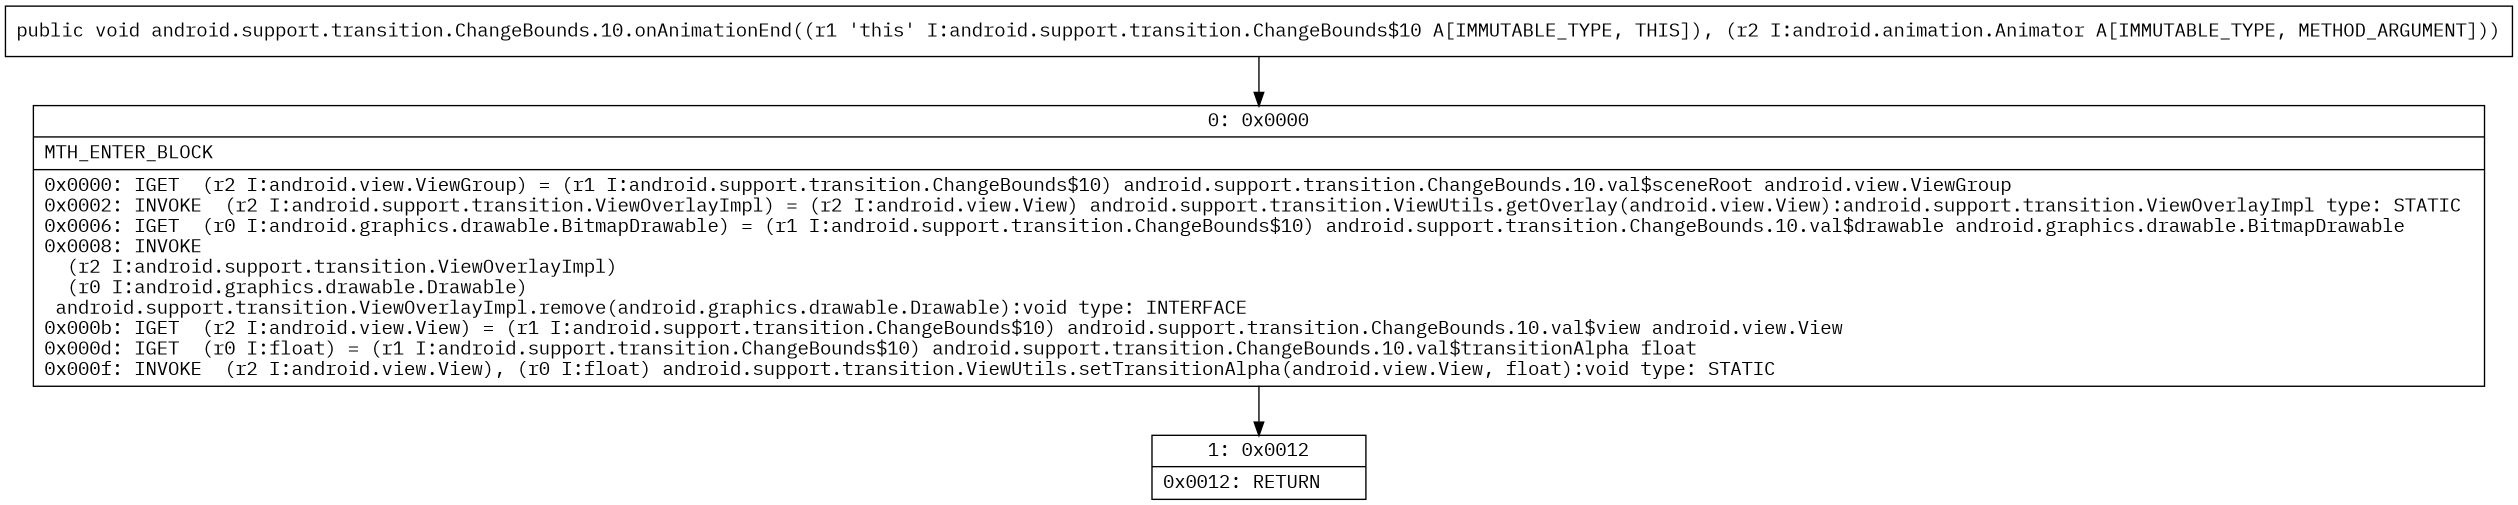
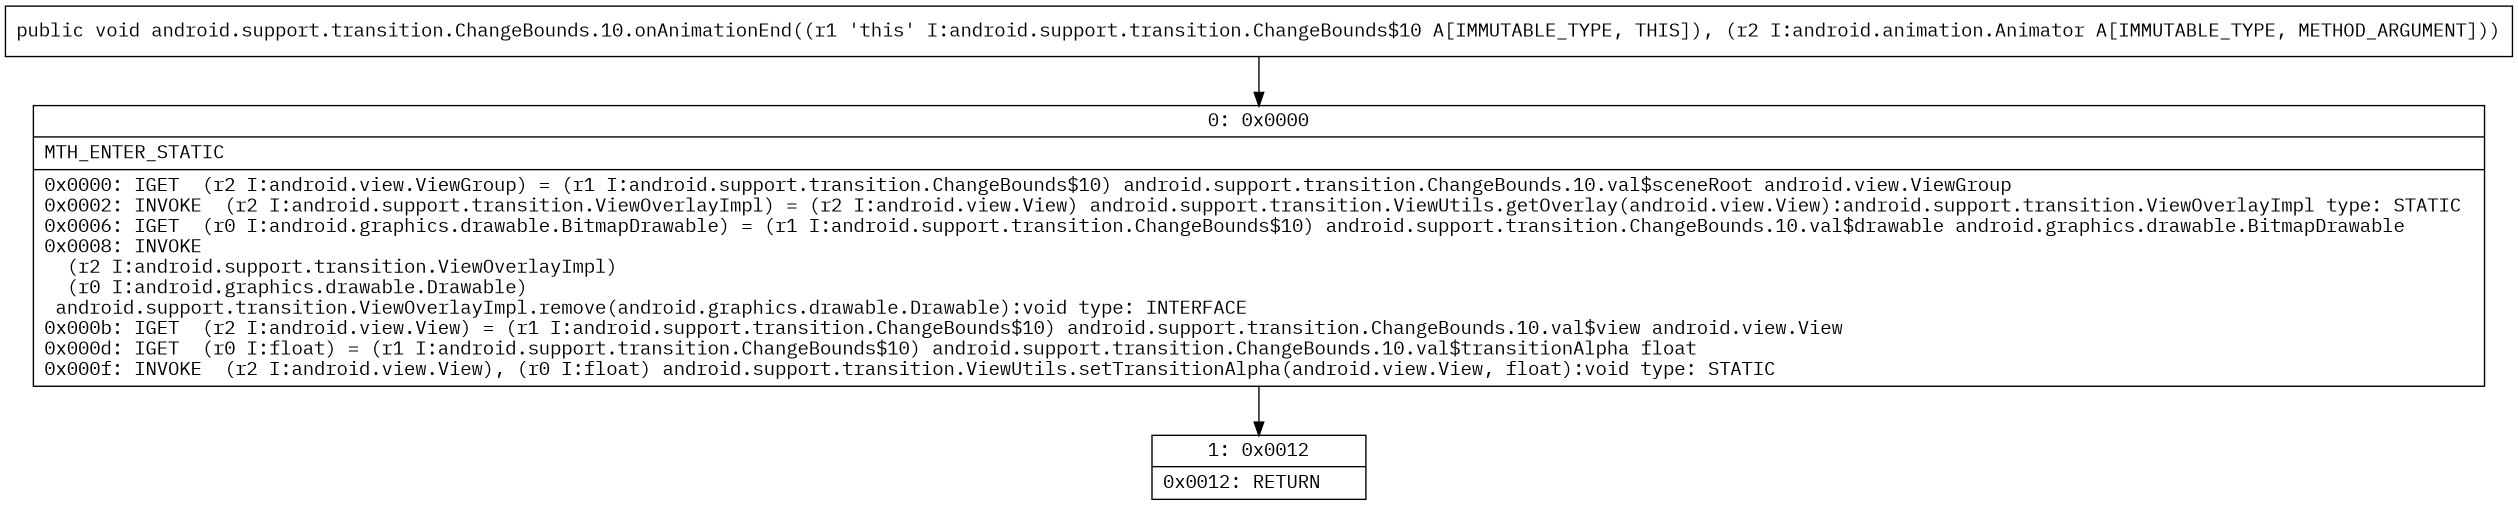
(129, 153) -> (135, 153)
